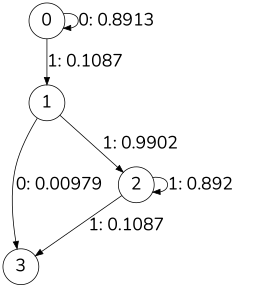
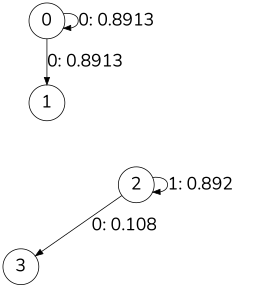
(92, 62) -> (92, 62)
(89, 141) -> none
(14, 177) -> none
(133, 226) -> (133, 226)
